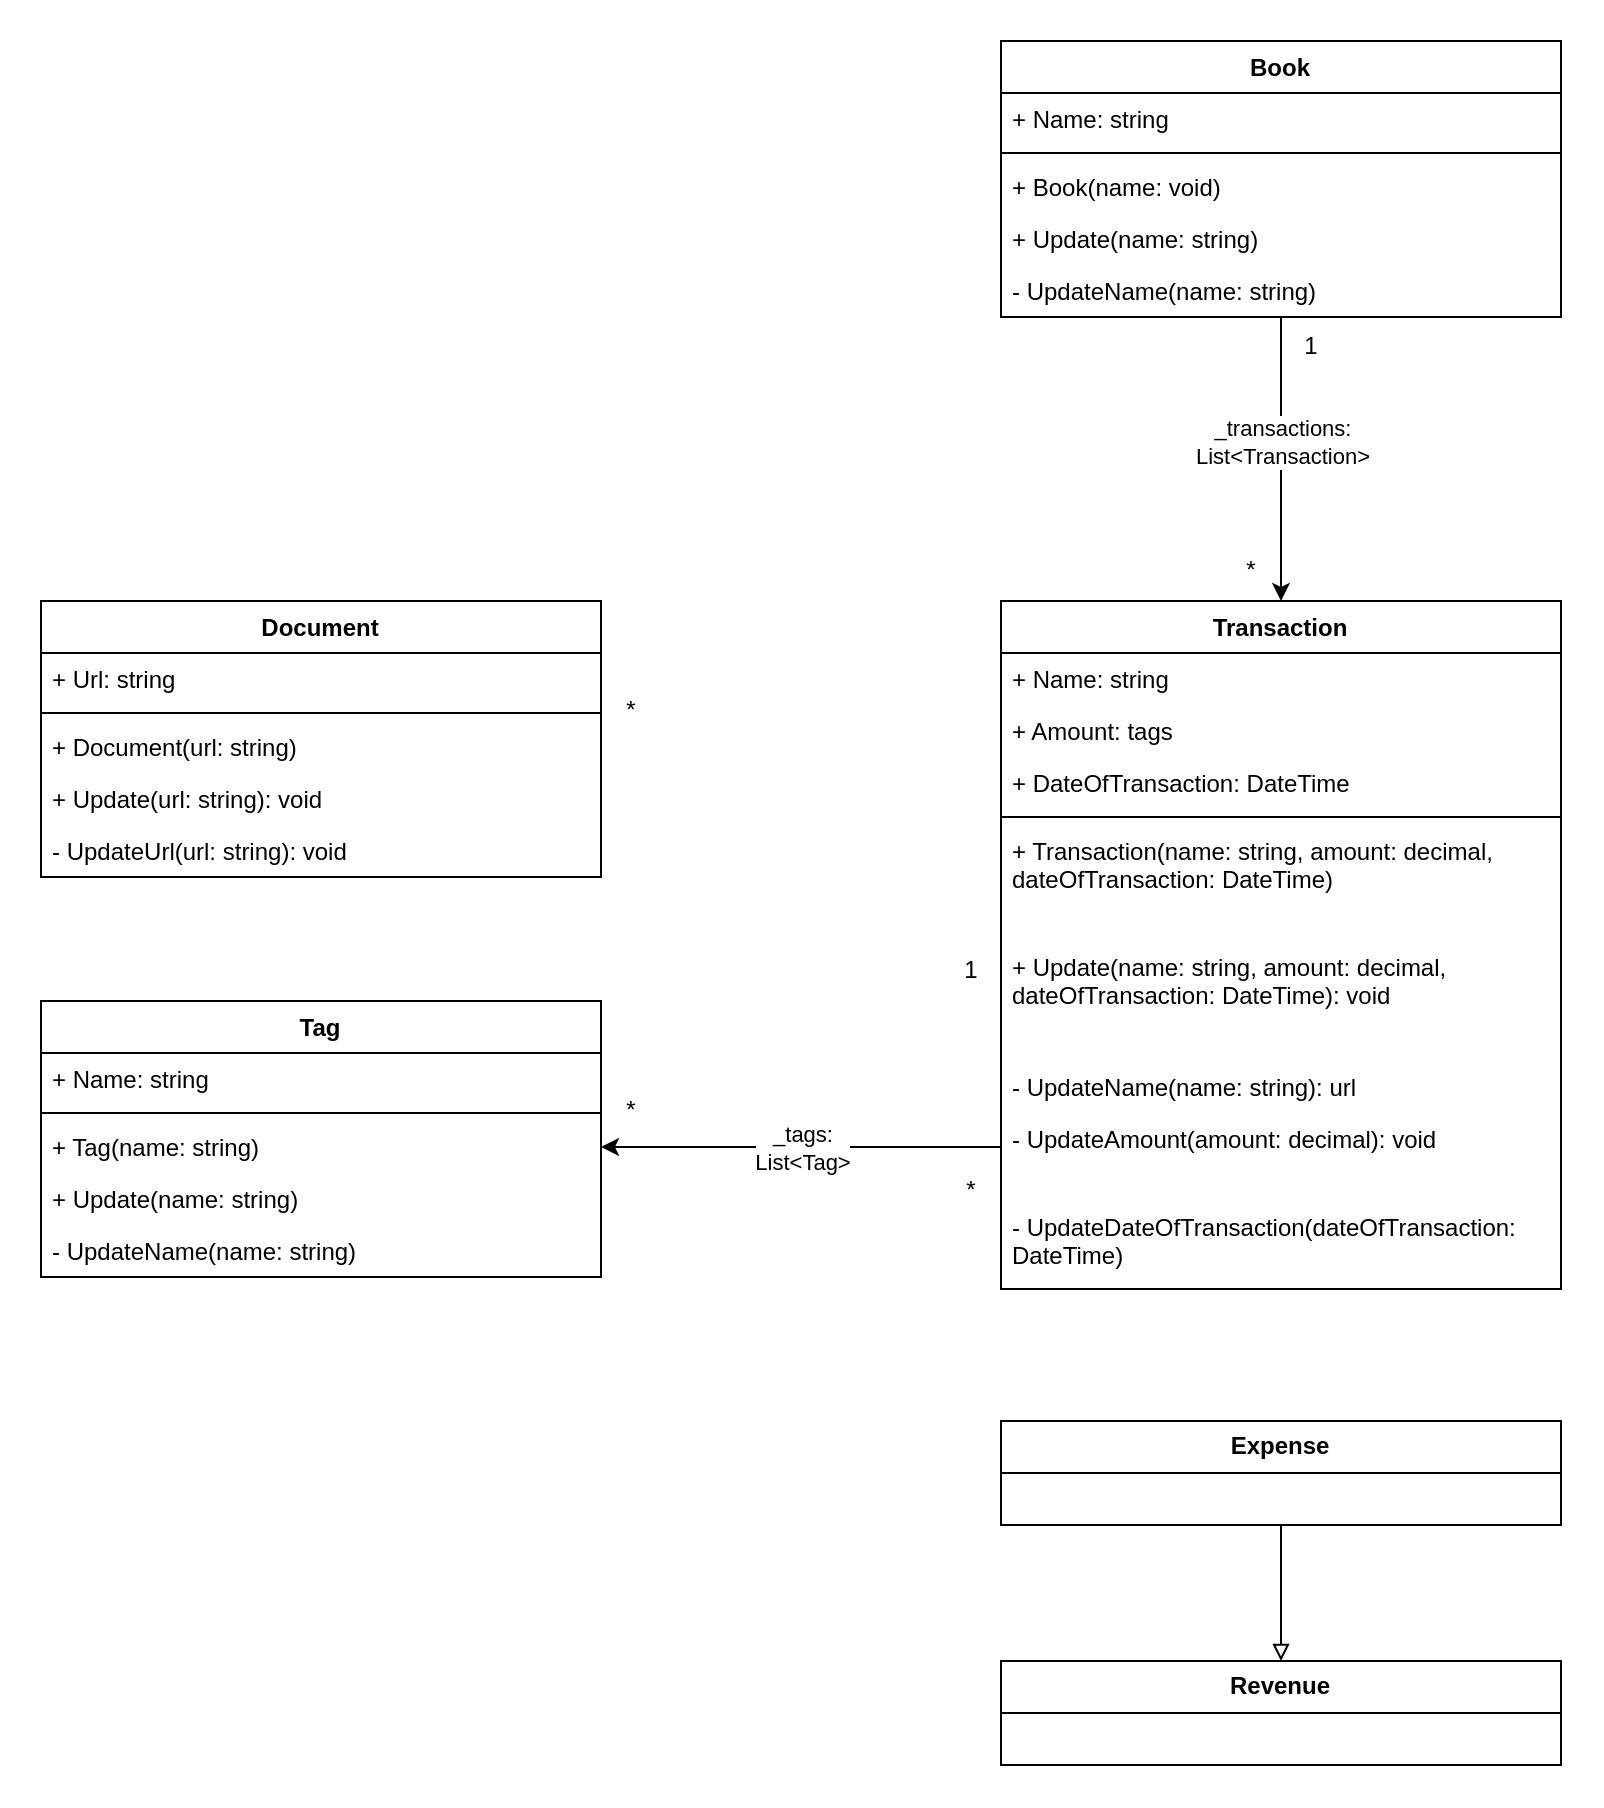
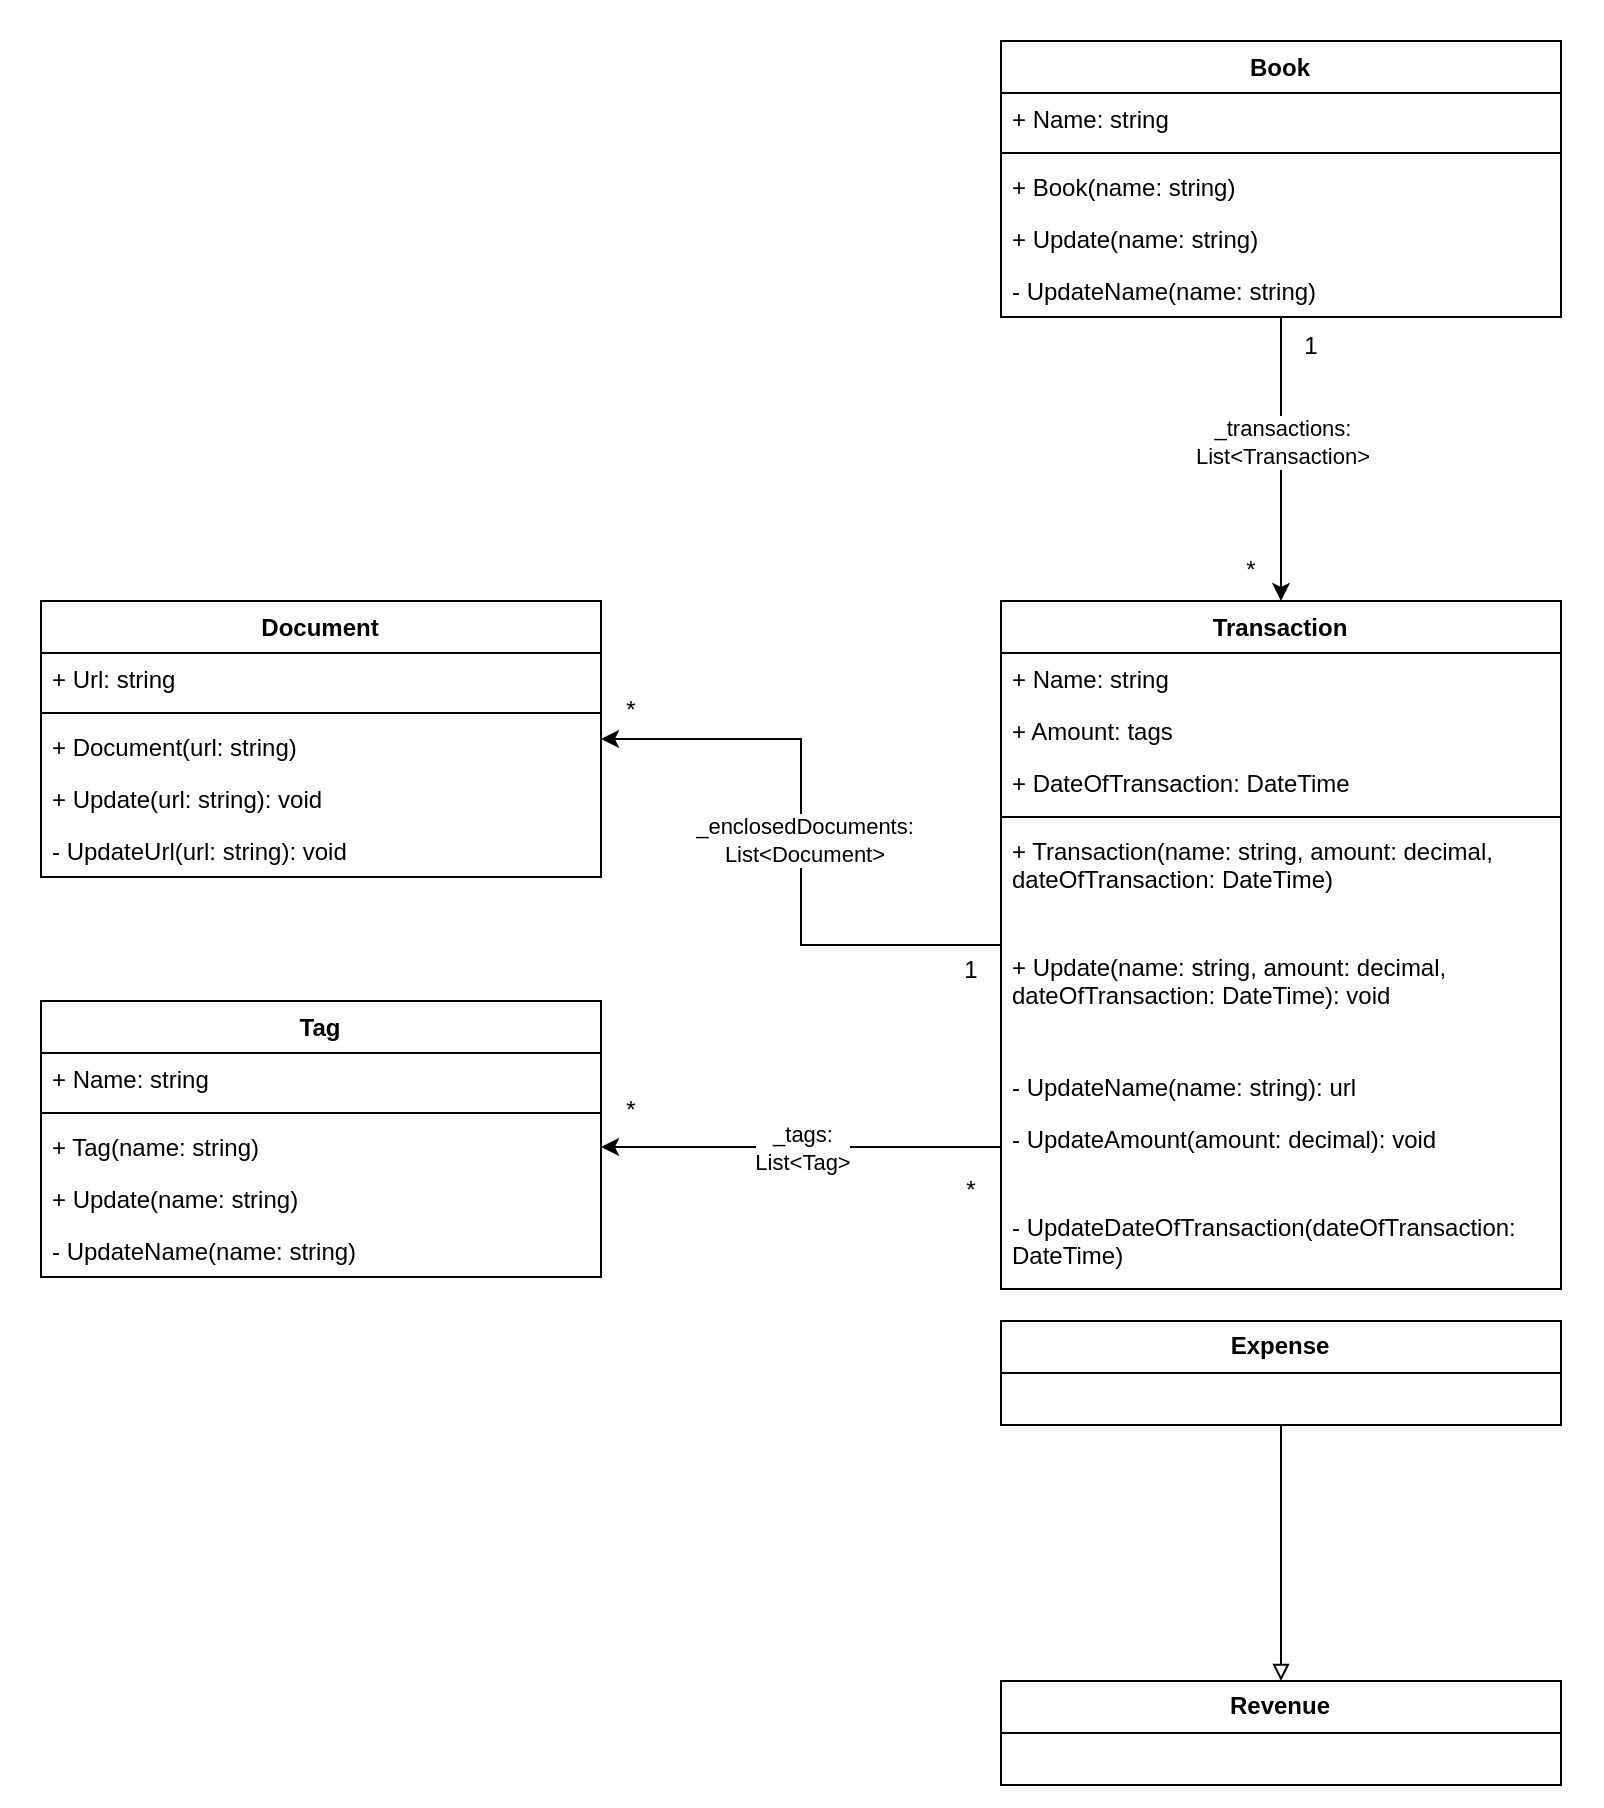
(1121, 189) -> (1135, 189)
none -> (852, 945)
(1281, 1473) -> (1281, 1373)
(1281, 1713) -> (1281, 1733)
